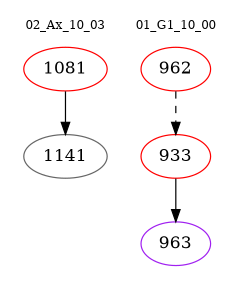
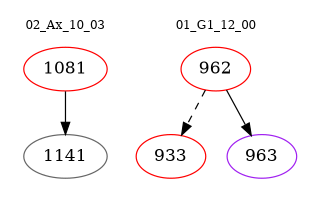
(176, 26) -> (216, 26)
(176, 194) -> (236, 107)
